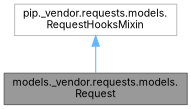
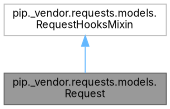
(96, 89) -> (85, 89)
